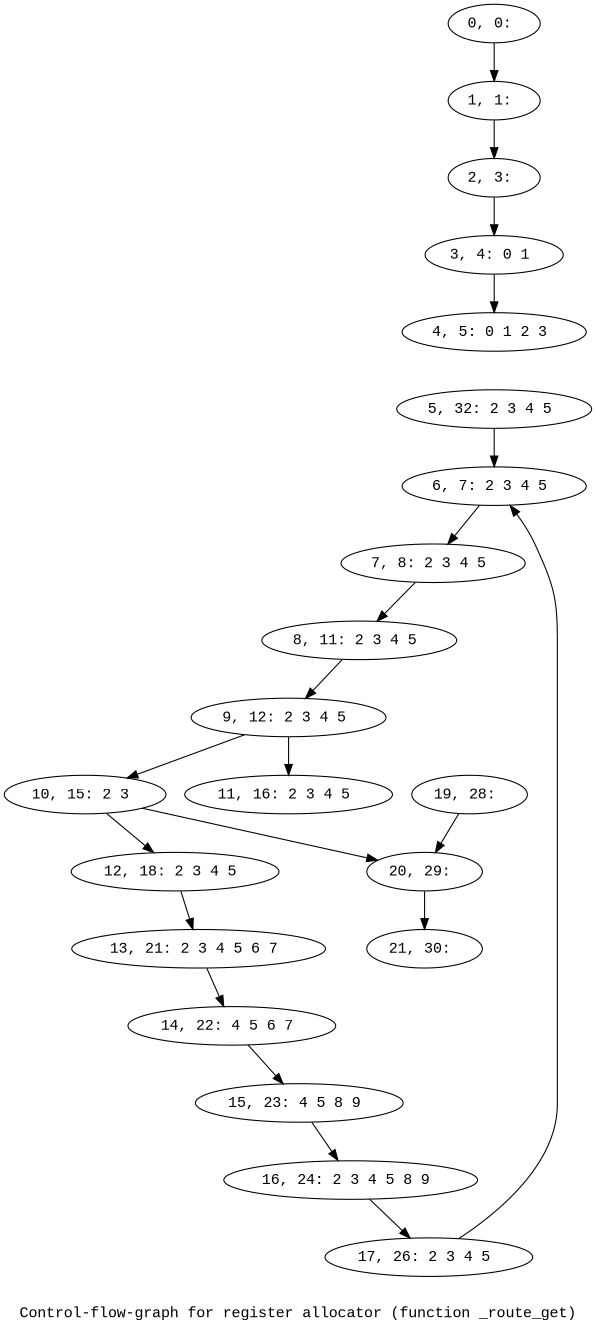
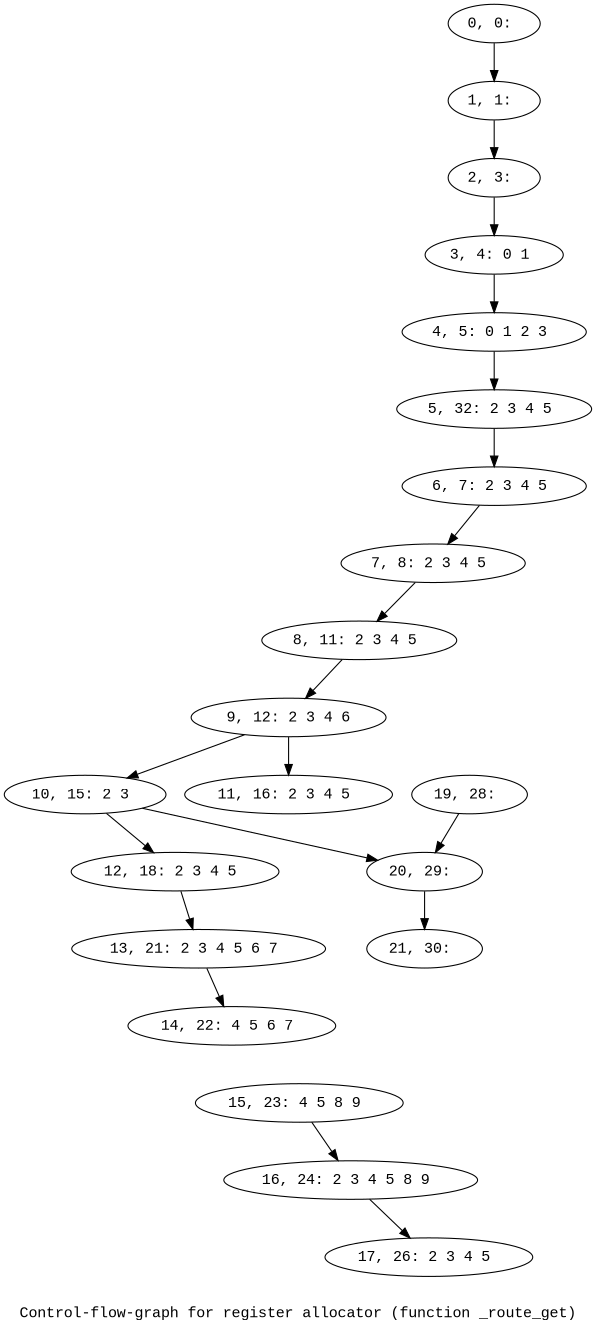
none -> (494, 365)
(289, 717) -> (289, 717)
(557, 891) -> none
(262, 1060) -> none
